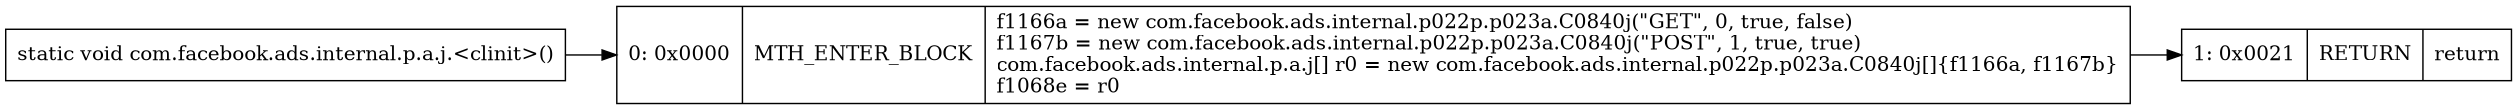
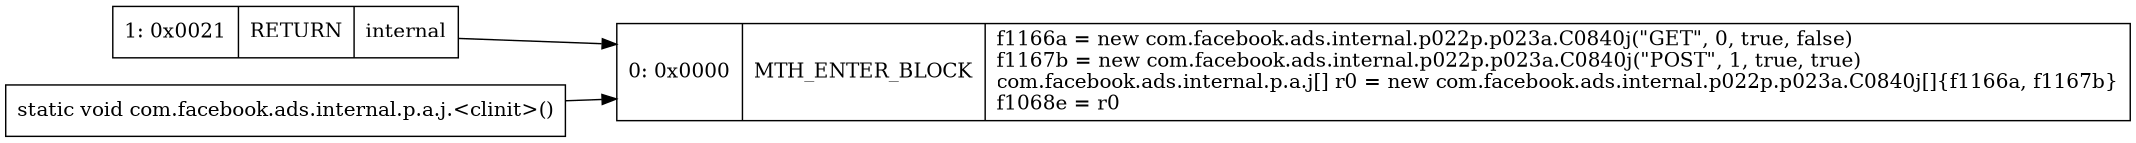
(2467, 54) -> (406, 31)
(2149, 55) -> (530, 41)
